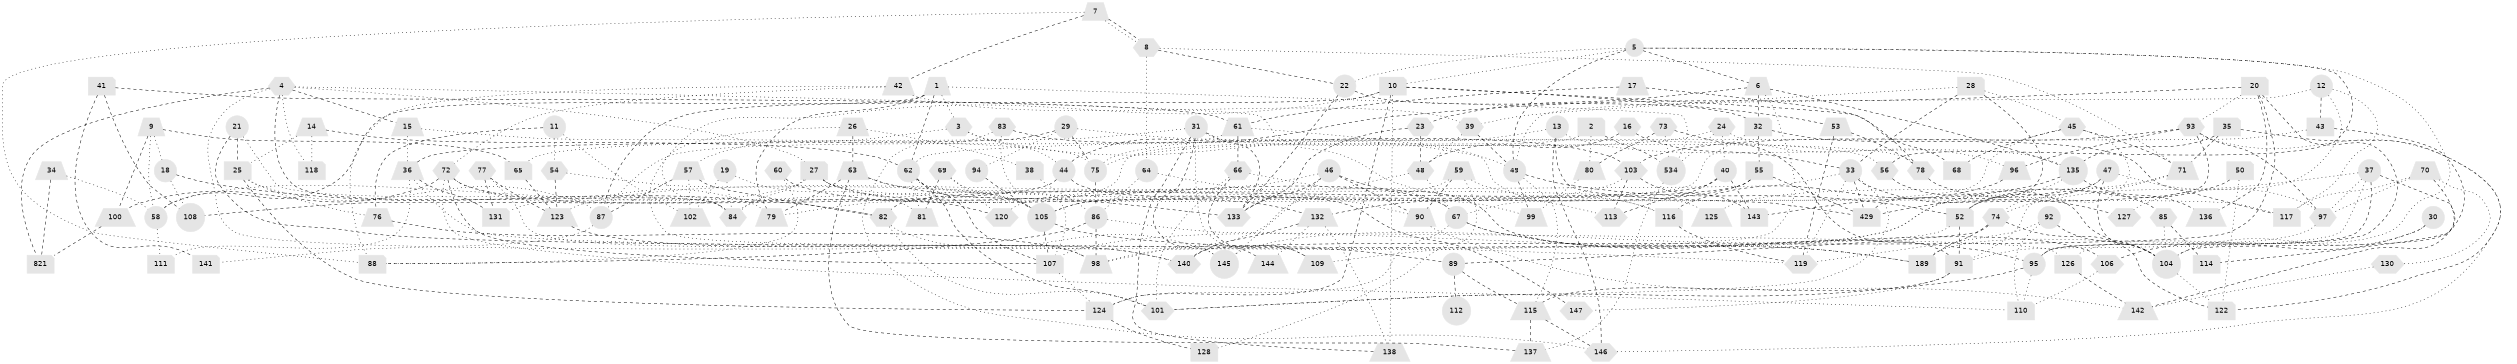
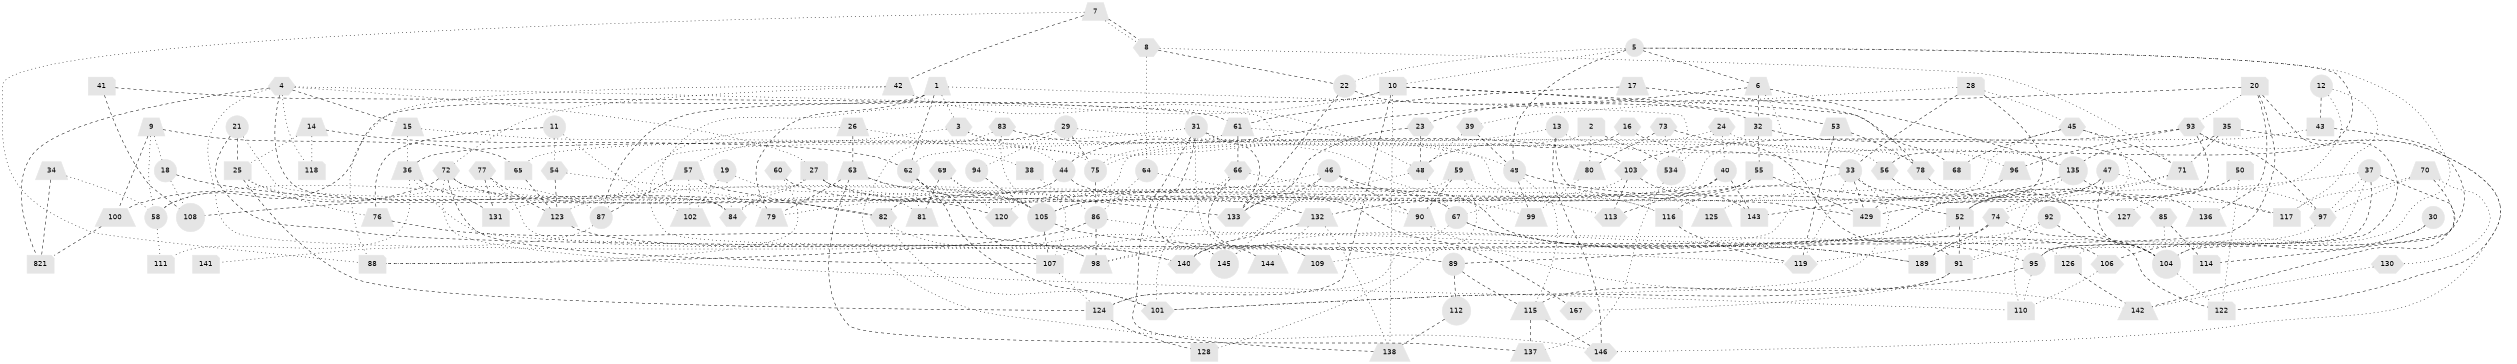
(2024, 100) -> none
(1228, 109) -> (1204, 106)
(82, 217) -> none
(1576, 311) -> (1576, 311)
none -> (1425, 331)
